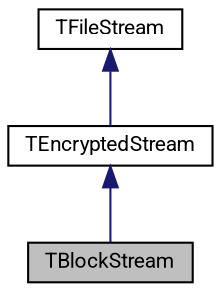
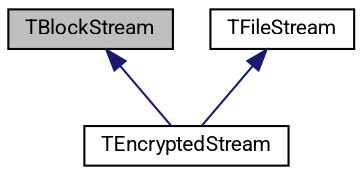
(110, 215) -> (145, 96)
